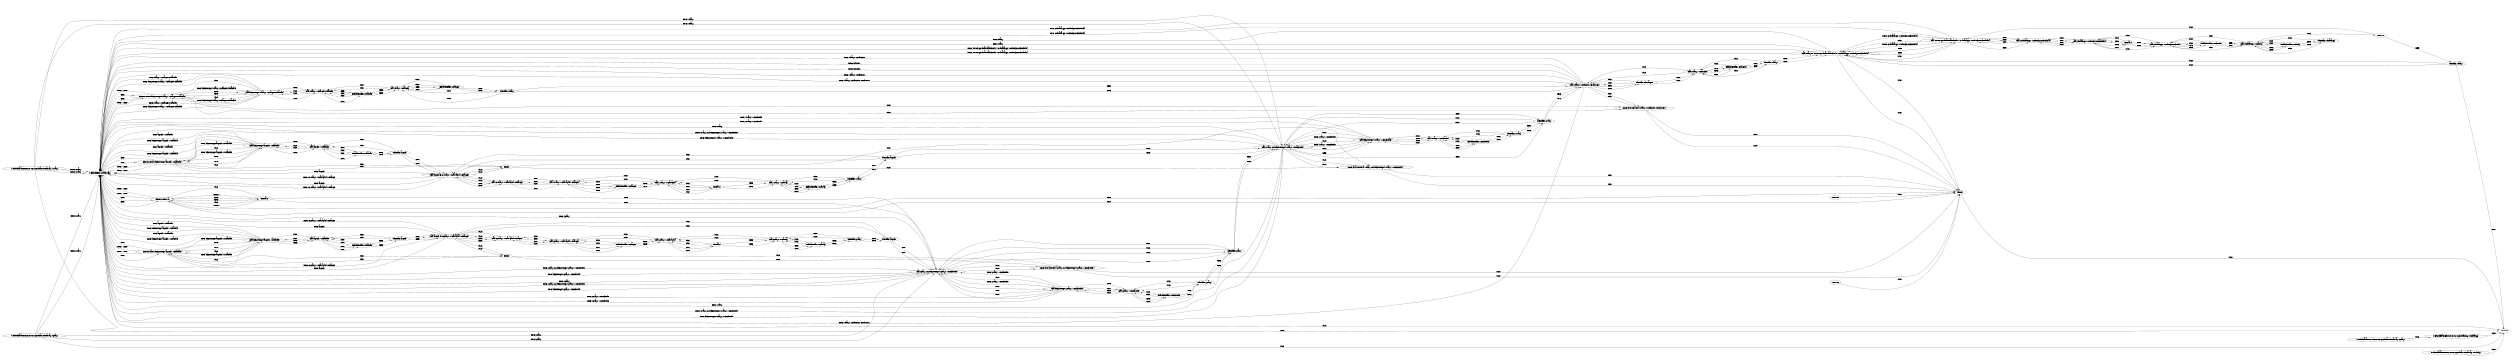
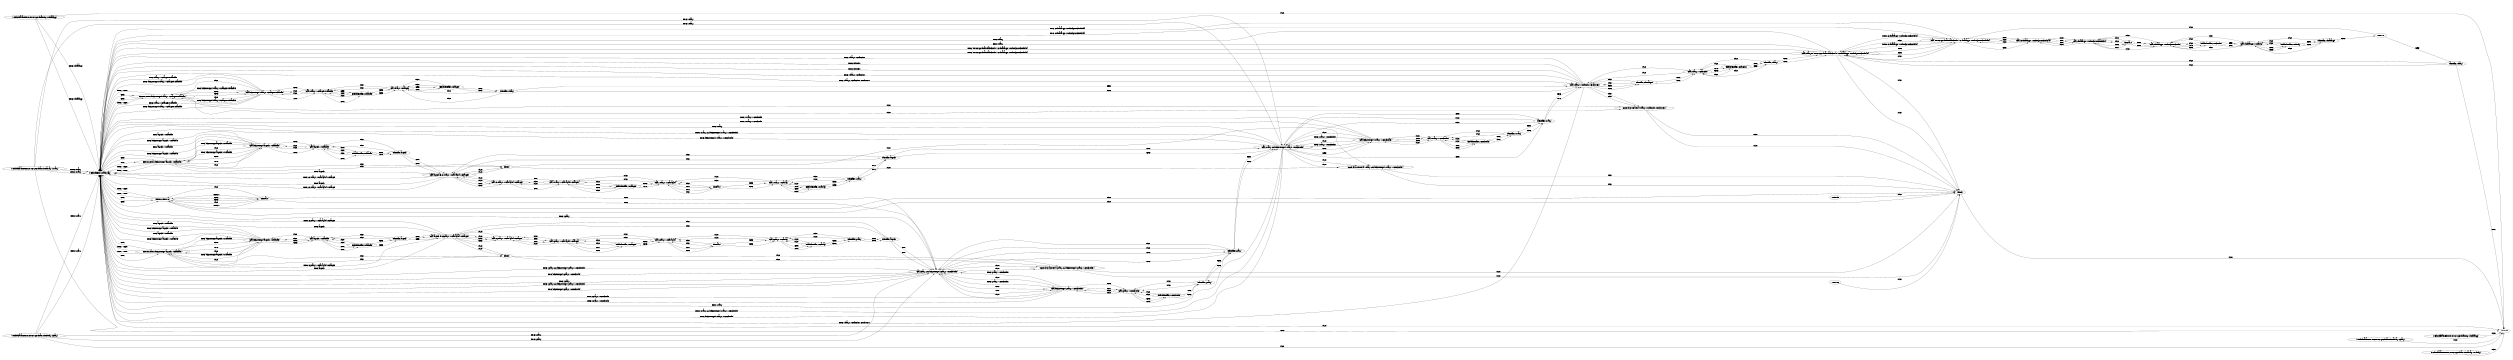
none -> (35, 17)
(2314, 34) -> (2355, 38)
(35, 336) -> (35, 336)
(2418, 338) -> (2452, 344)
